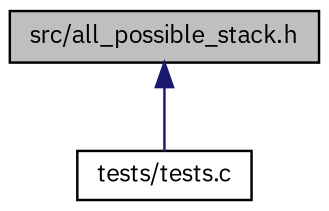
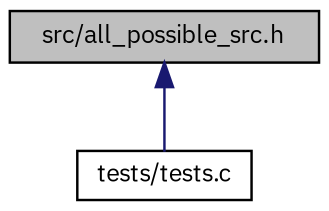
(164, 37) -> (164, 37)
